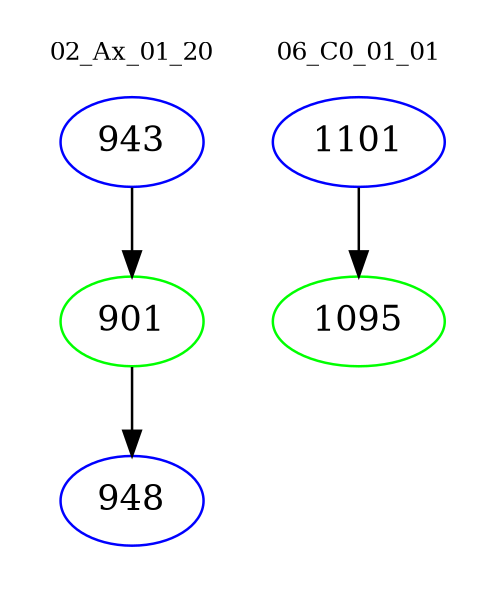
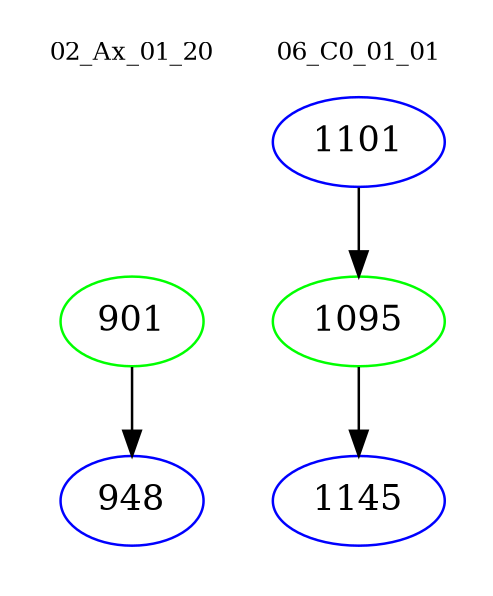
(132, 142) -> none
none -> (359, 501)
